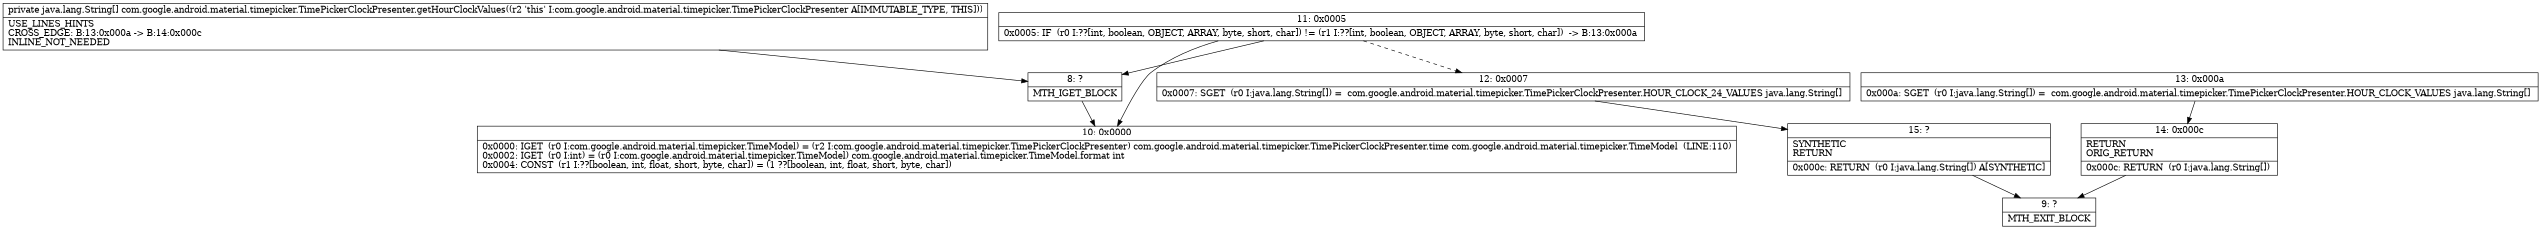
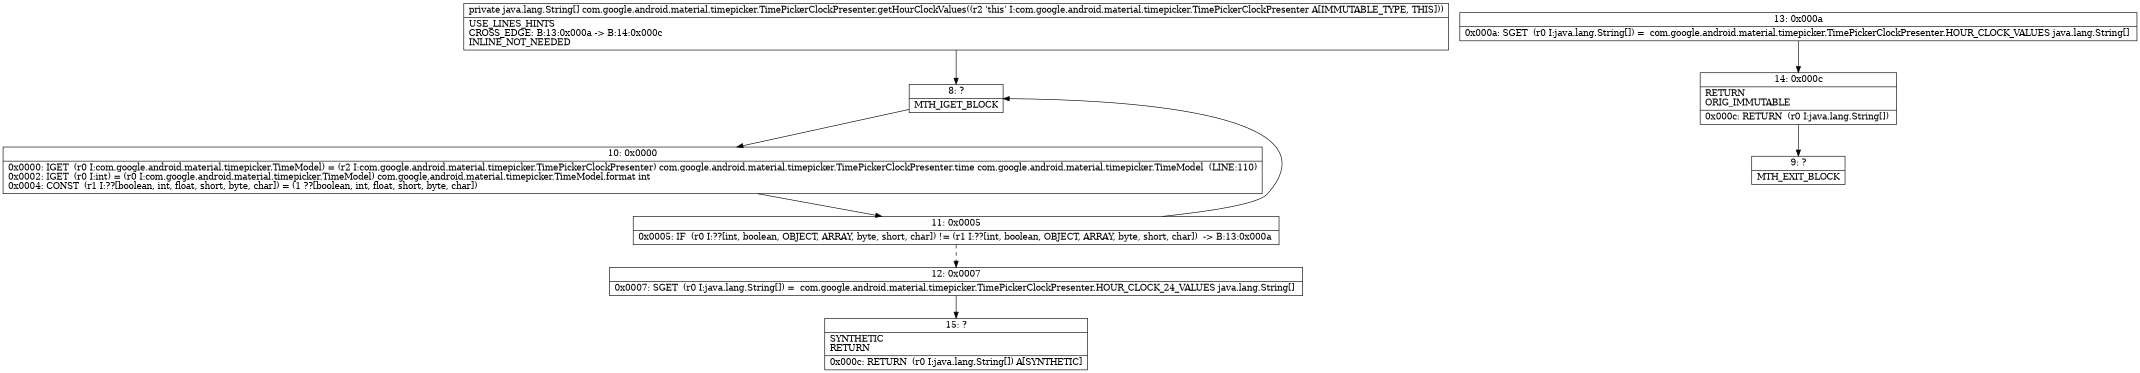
(1153, 71) -> (817, 204)
(2120, 154) -> (1748, 103)
(1994, 185) -> none
